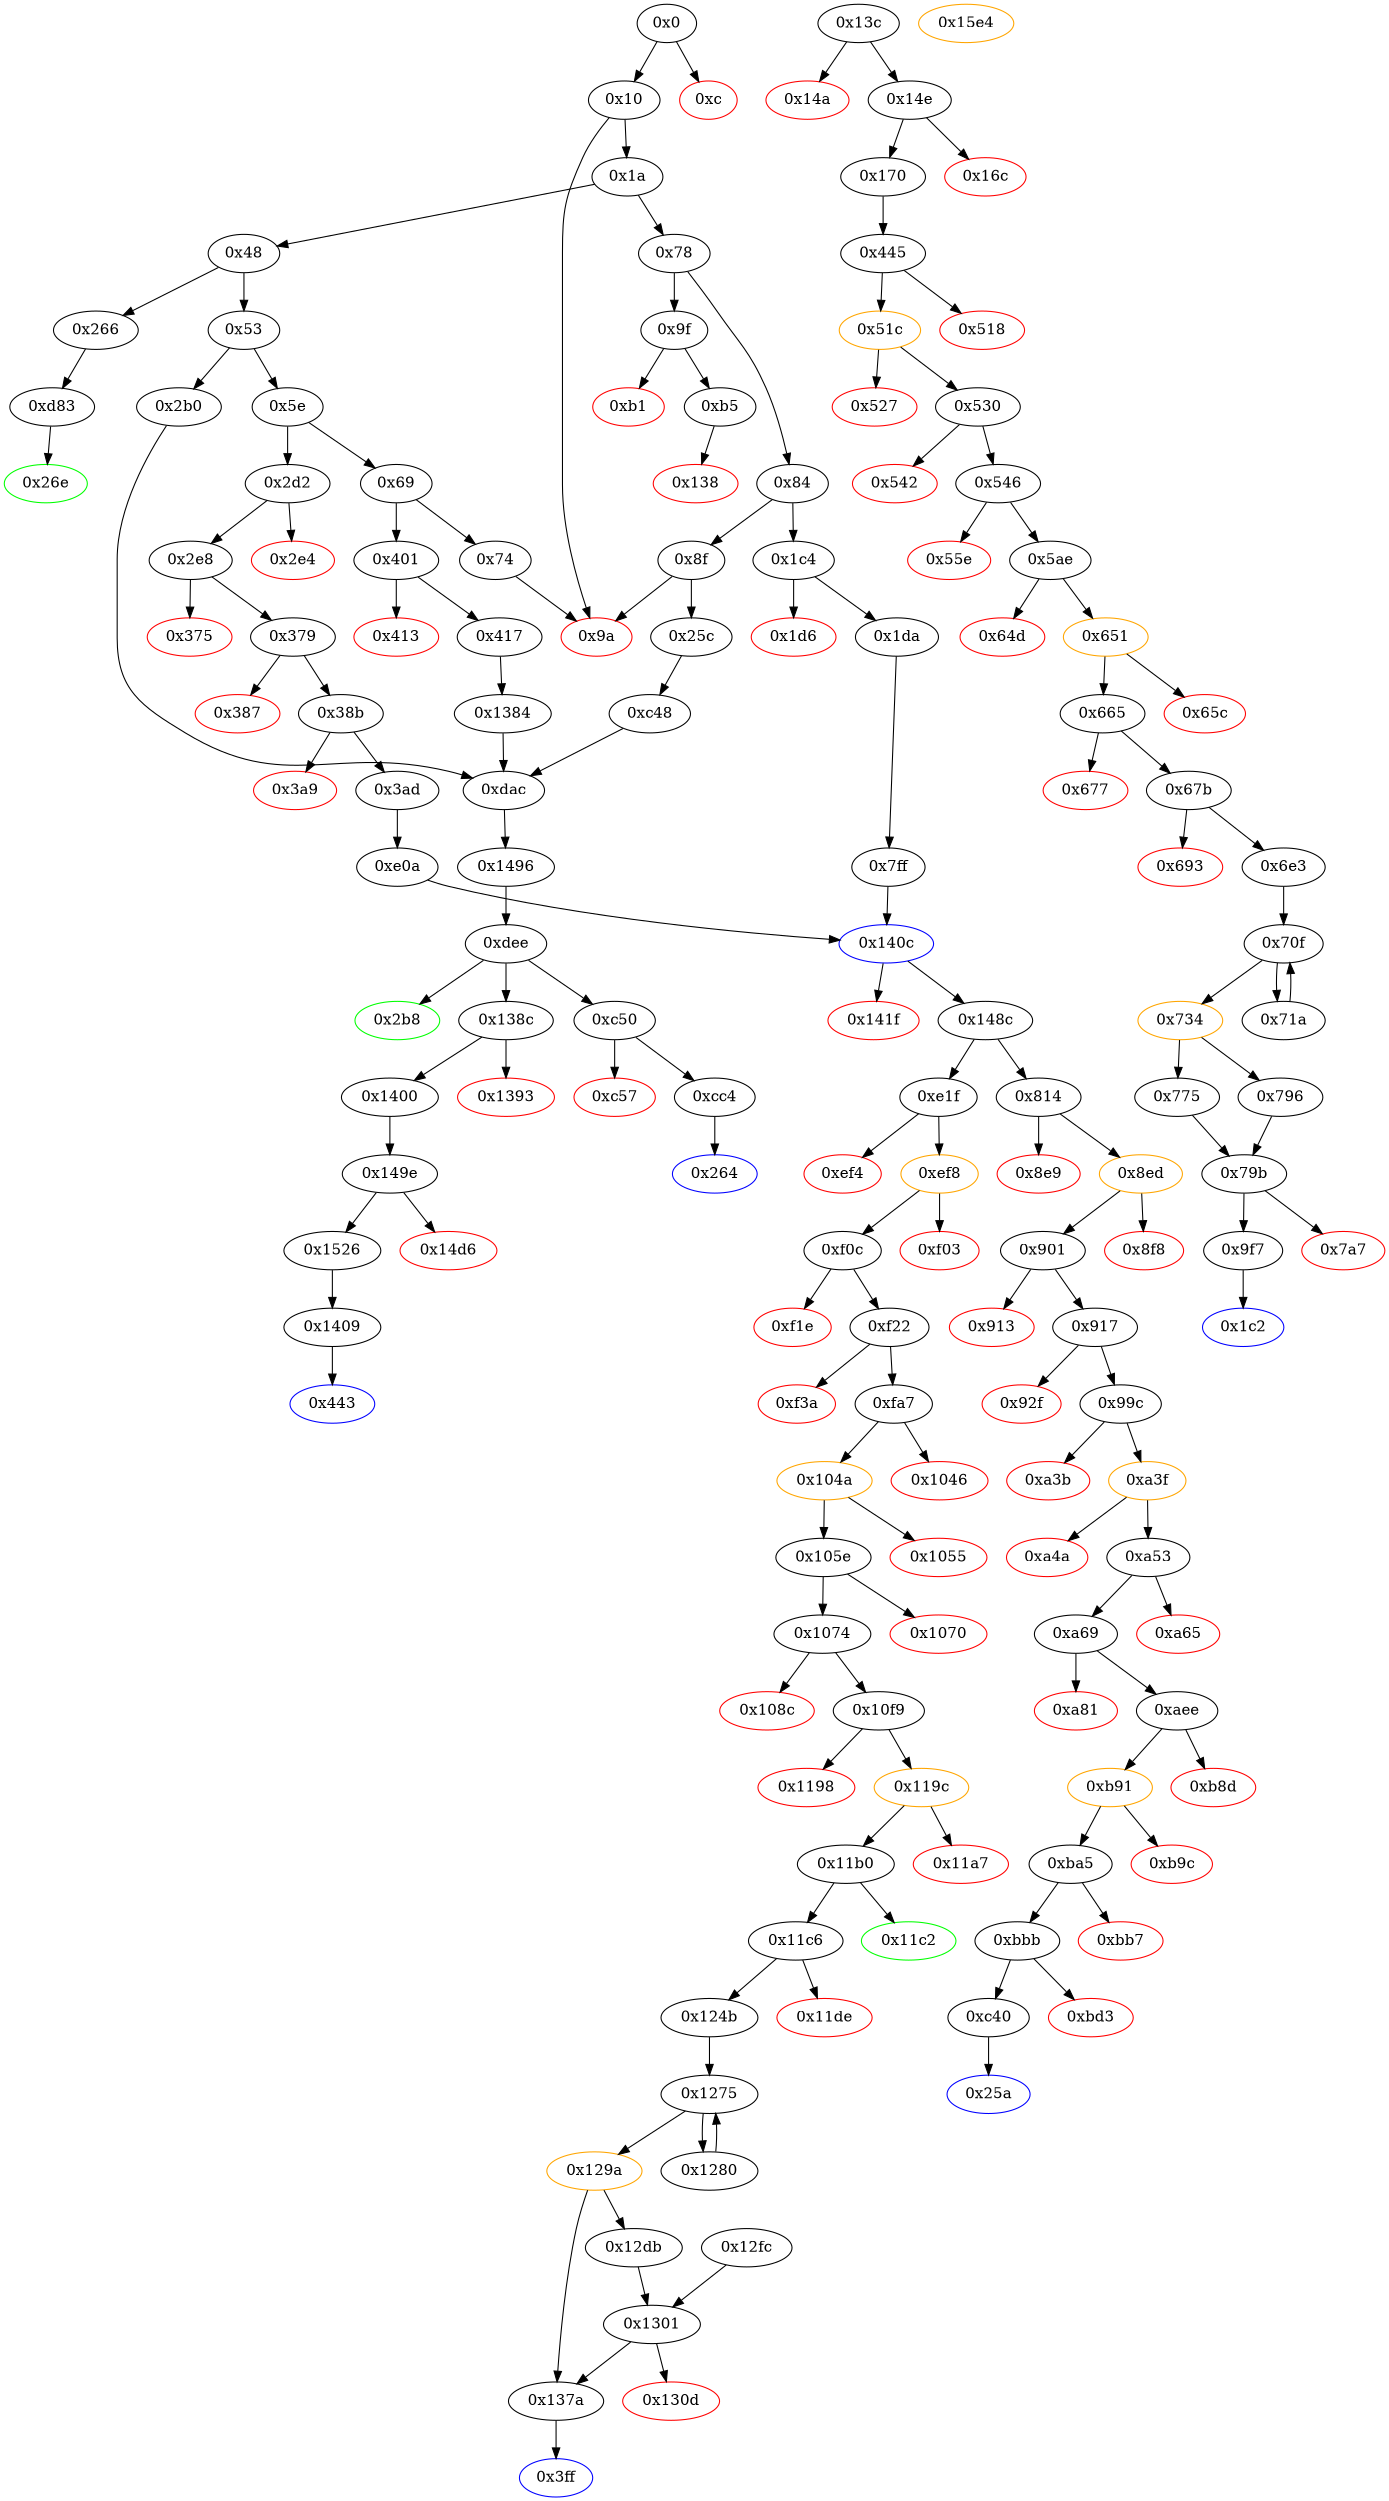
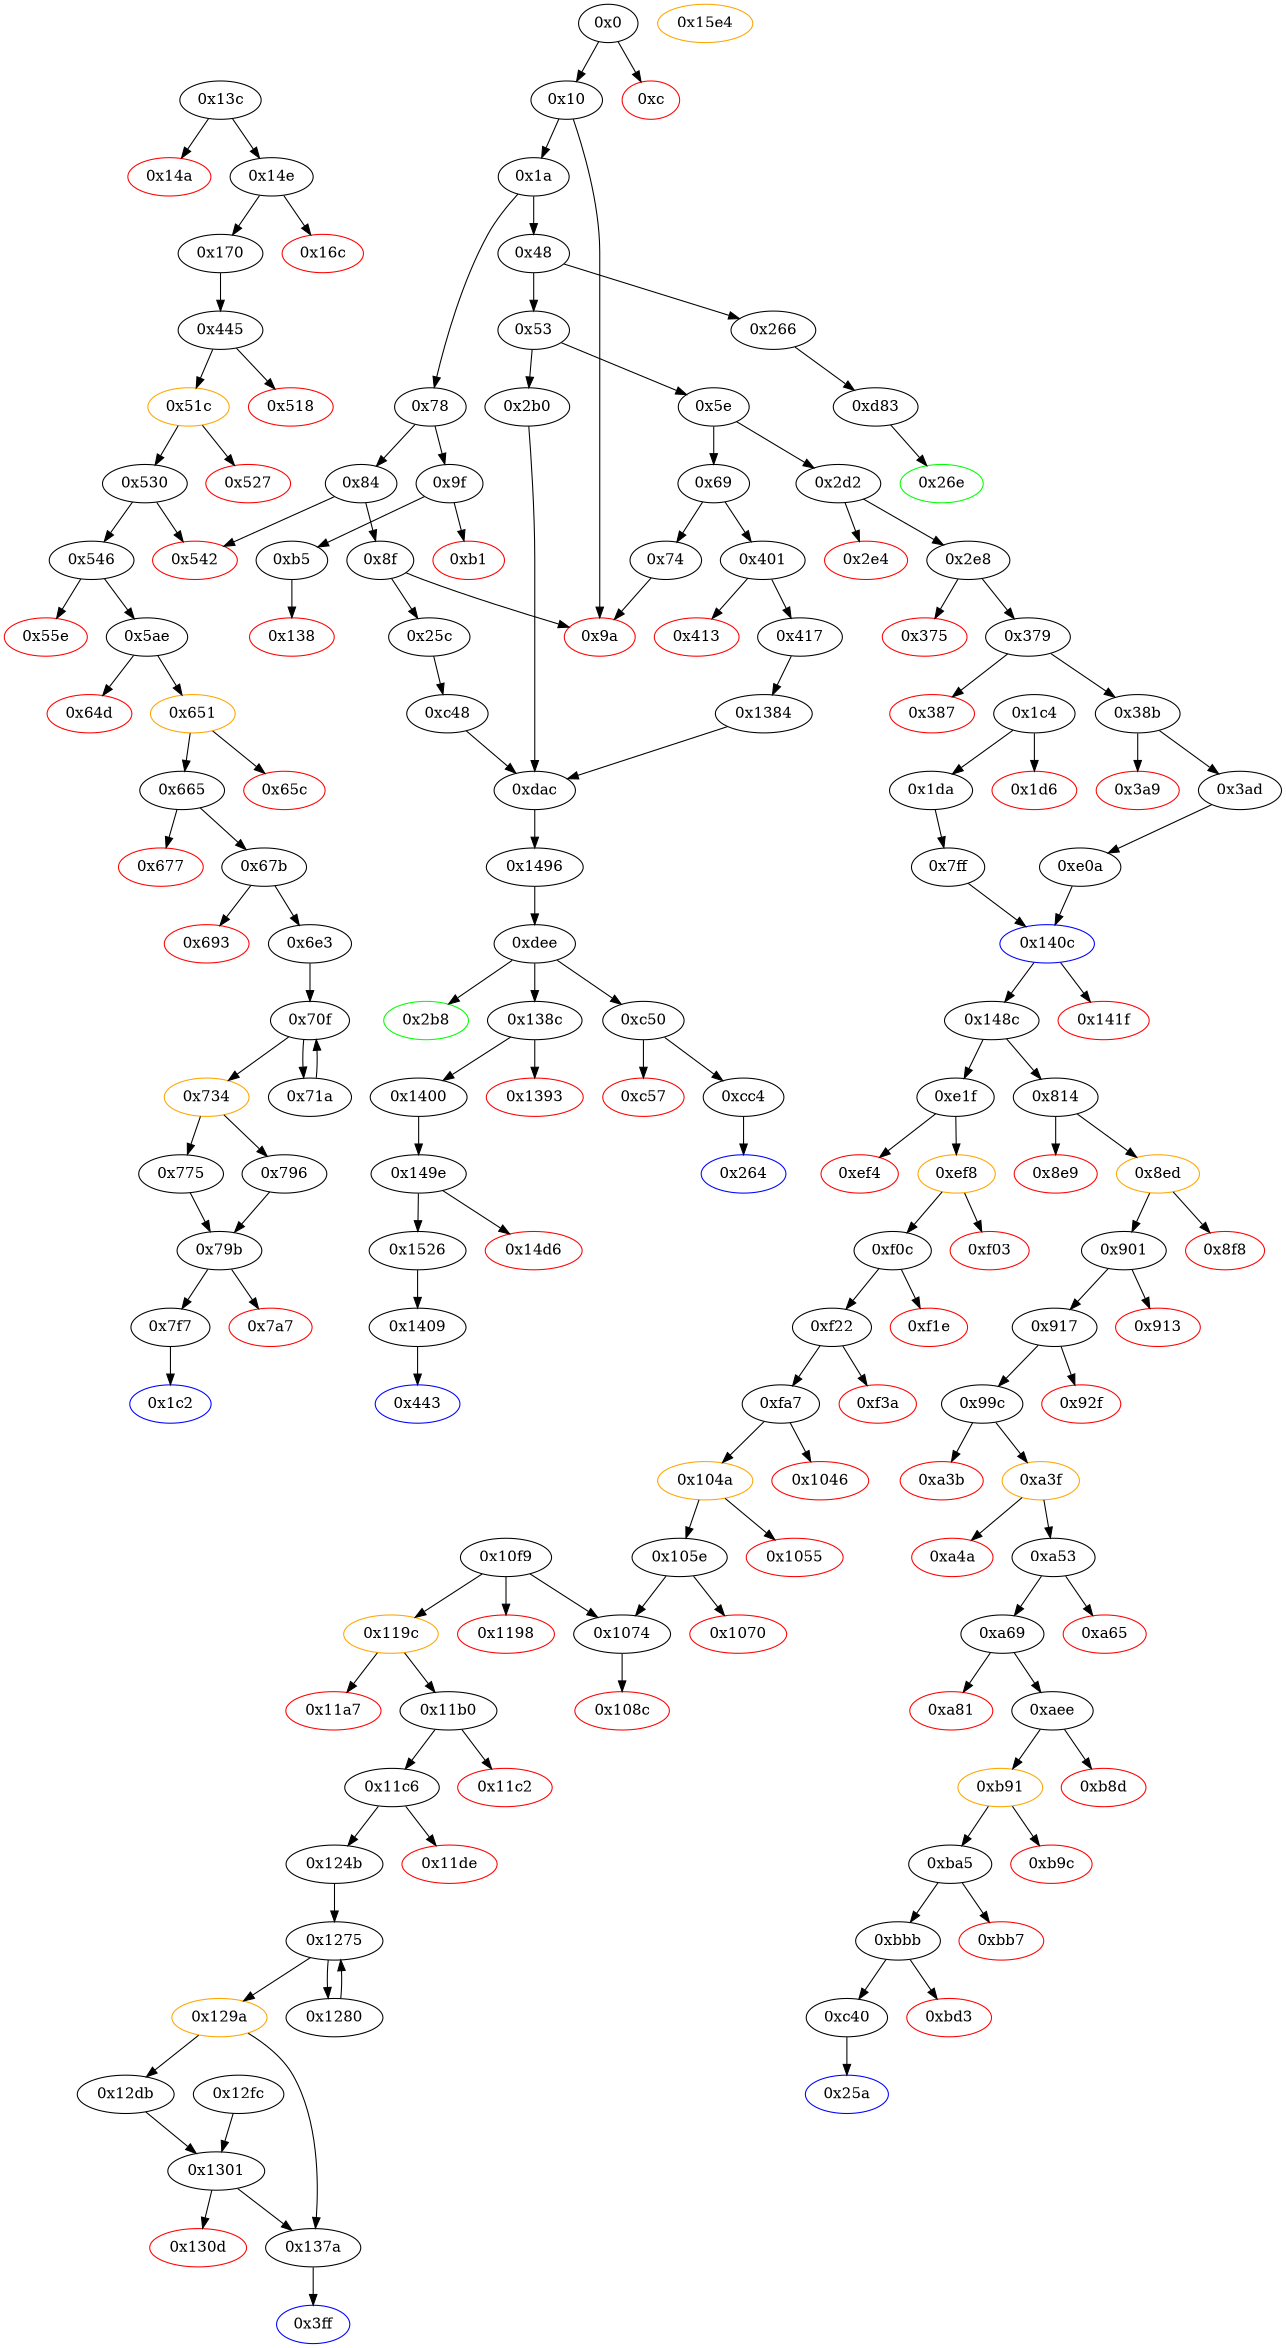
(793, 517) -> (284, 519)
(1243, 1251) -> (170, 1327)
(847, 1668) -> (559, 1593)
(909, 1941) -> (505, 1788)
